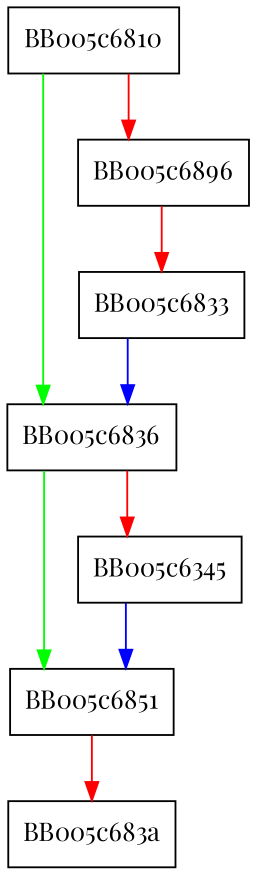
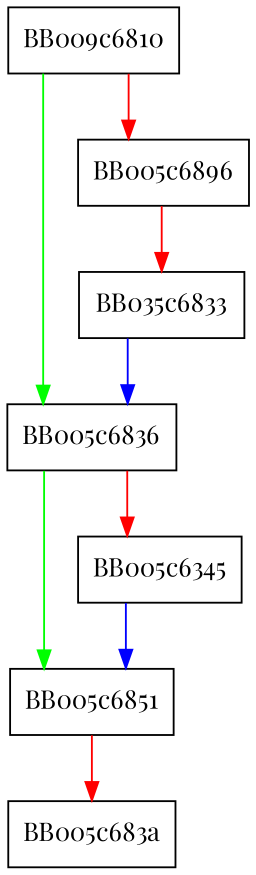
(94, 40) -> (94, 40)
(162, 305) -> (162, 305)
